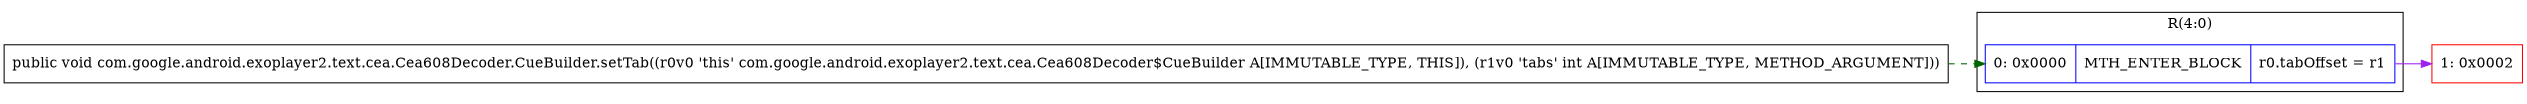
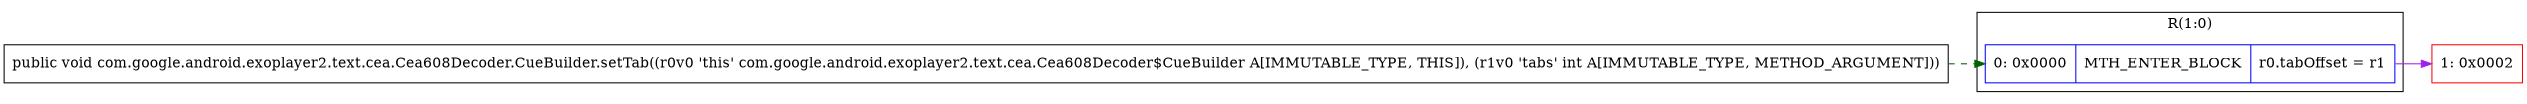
(2190, 24) -> (2190, 24)
